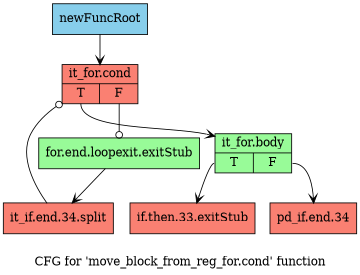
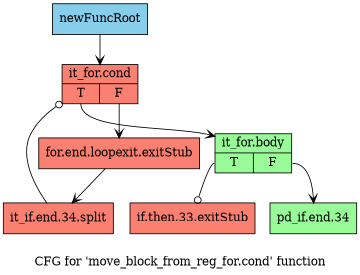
(119, 118) -> (119, 118)
(119, 153) -> (119, 153)
(205, 179) -> (205, 179)
(313, 218) -> (313, 218)
